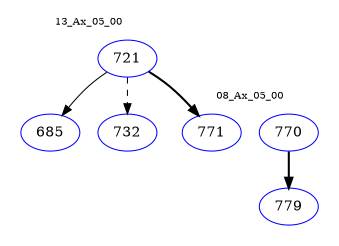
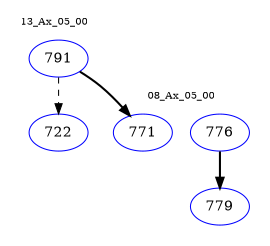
(127, 59) -> (59, 59)
(50, 133) -> none
(127, 133) -> (59, 133)
(289, 133) -> (220, 133)
